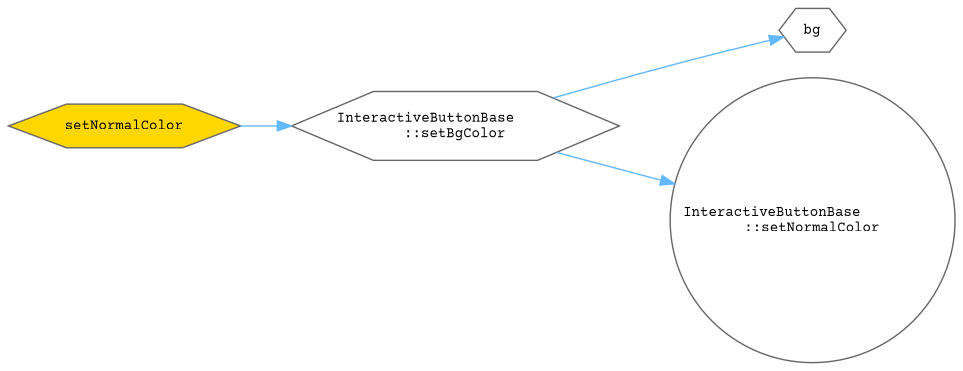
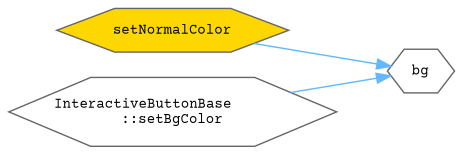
(259, 126) -> (315, 54)
(813, 220) -> none
